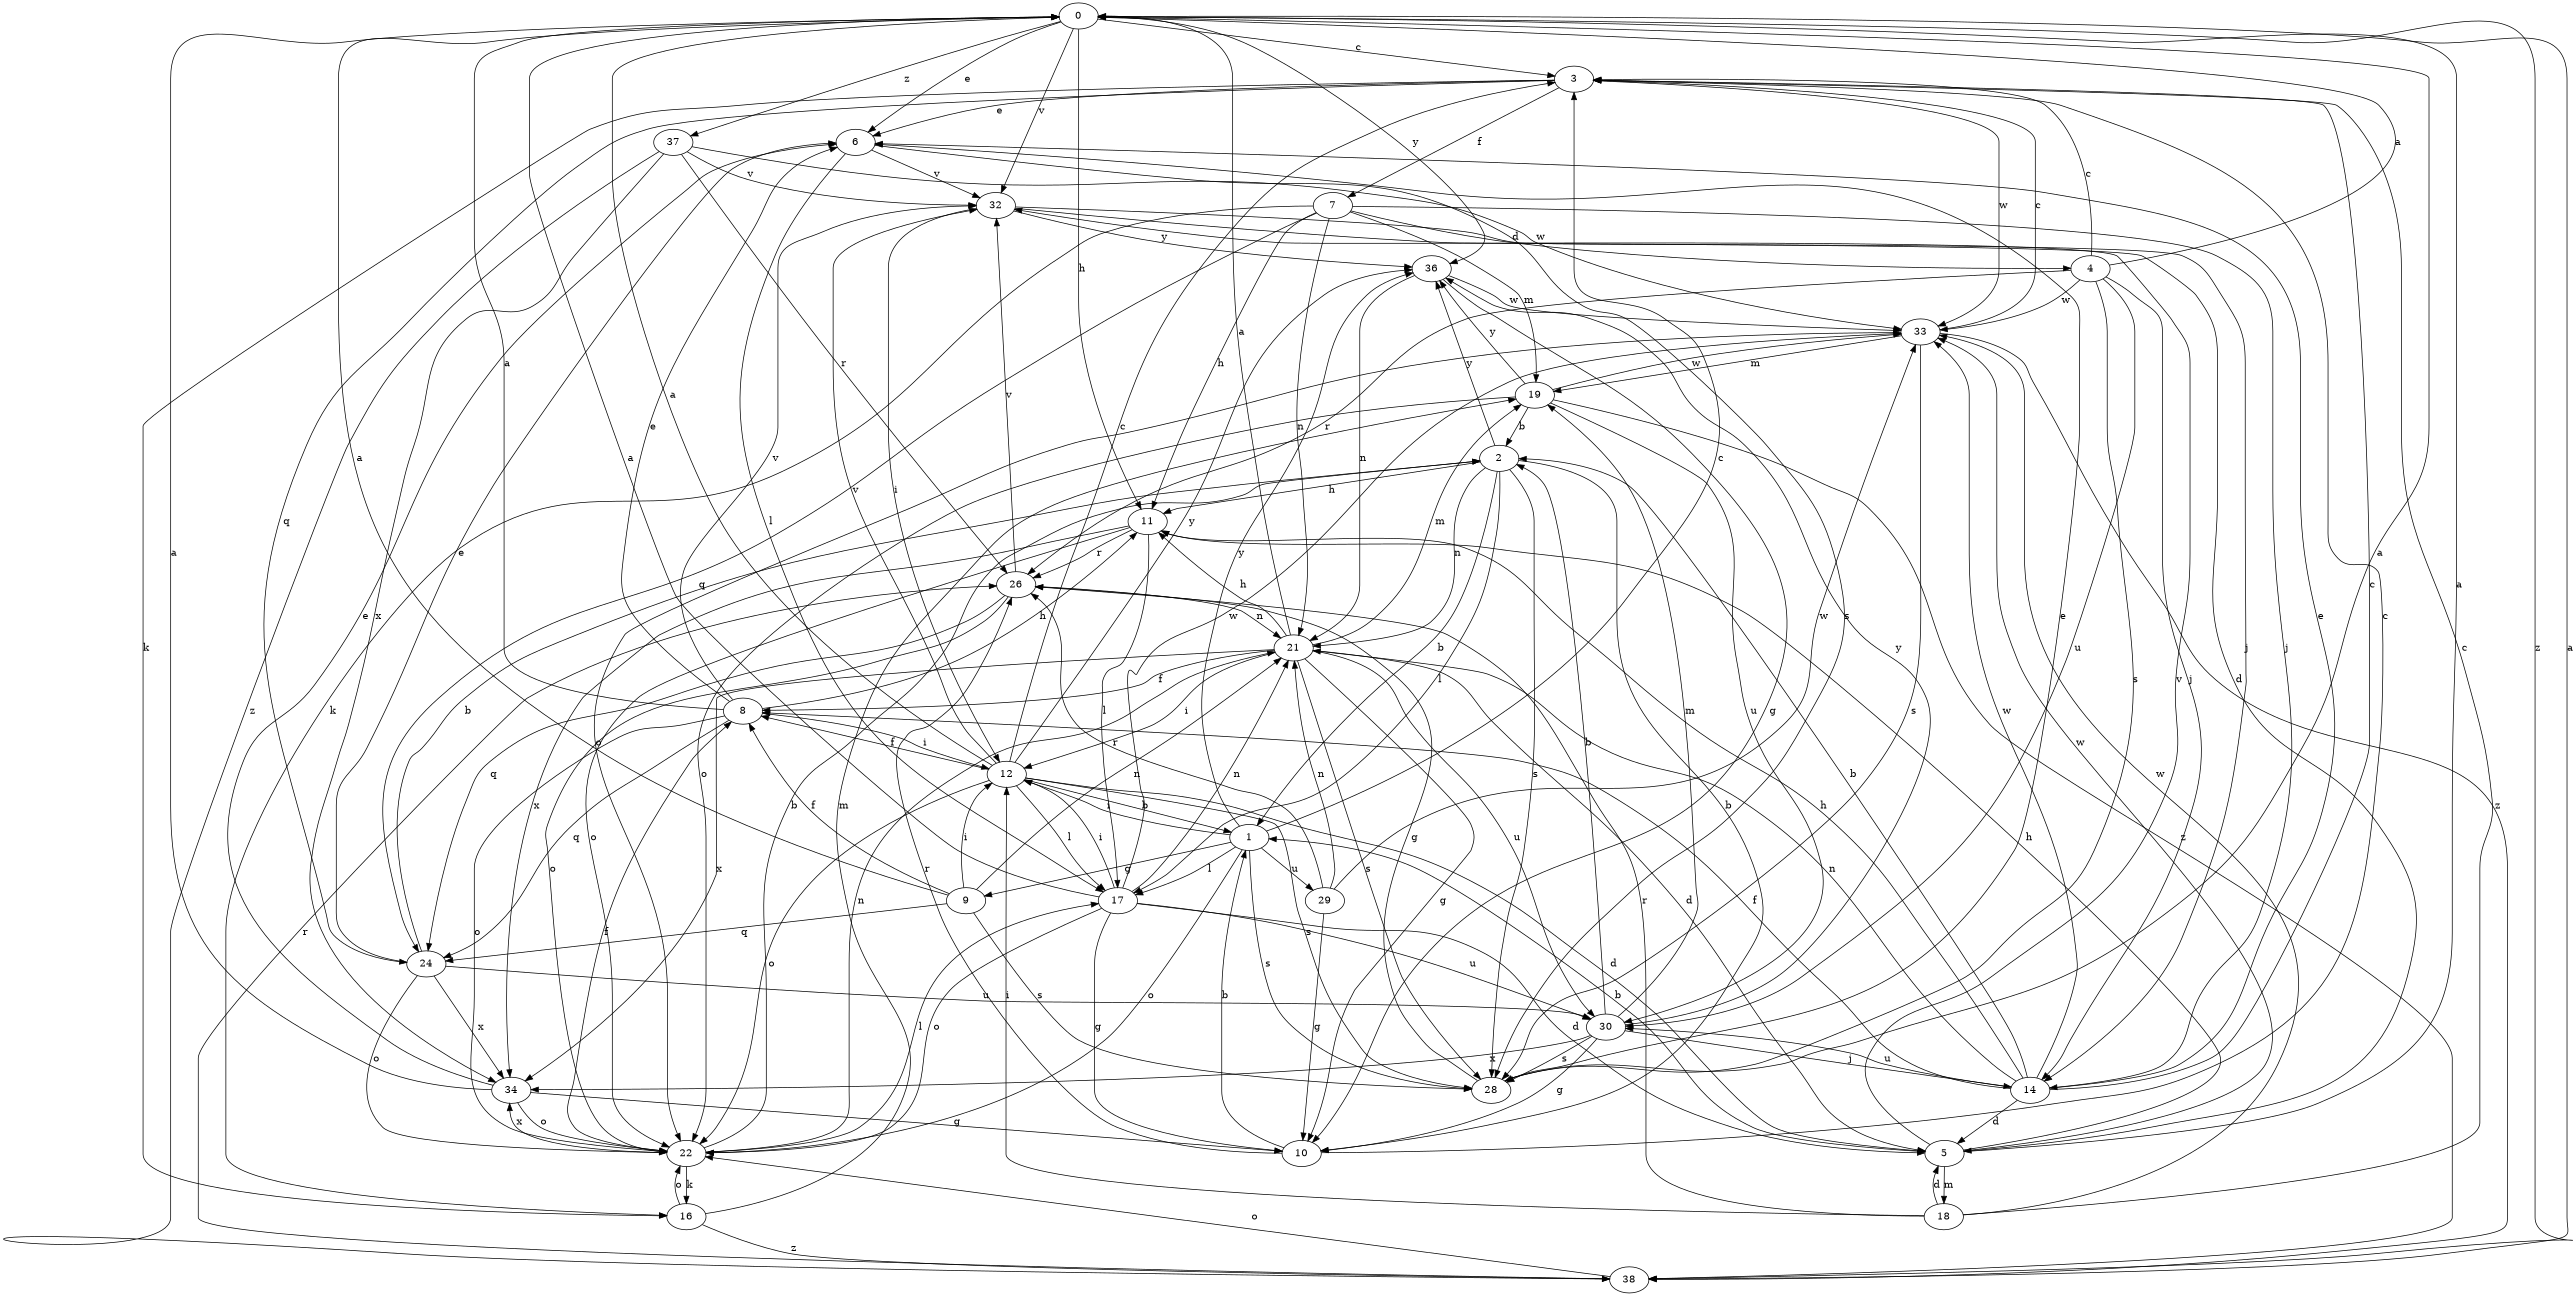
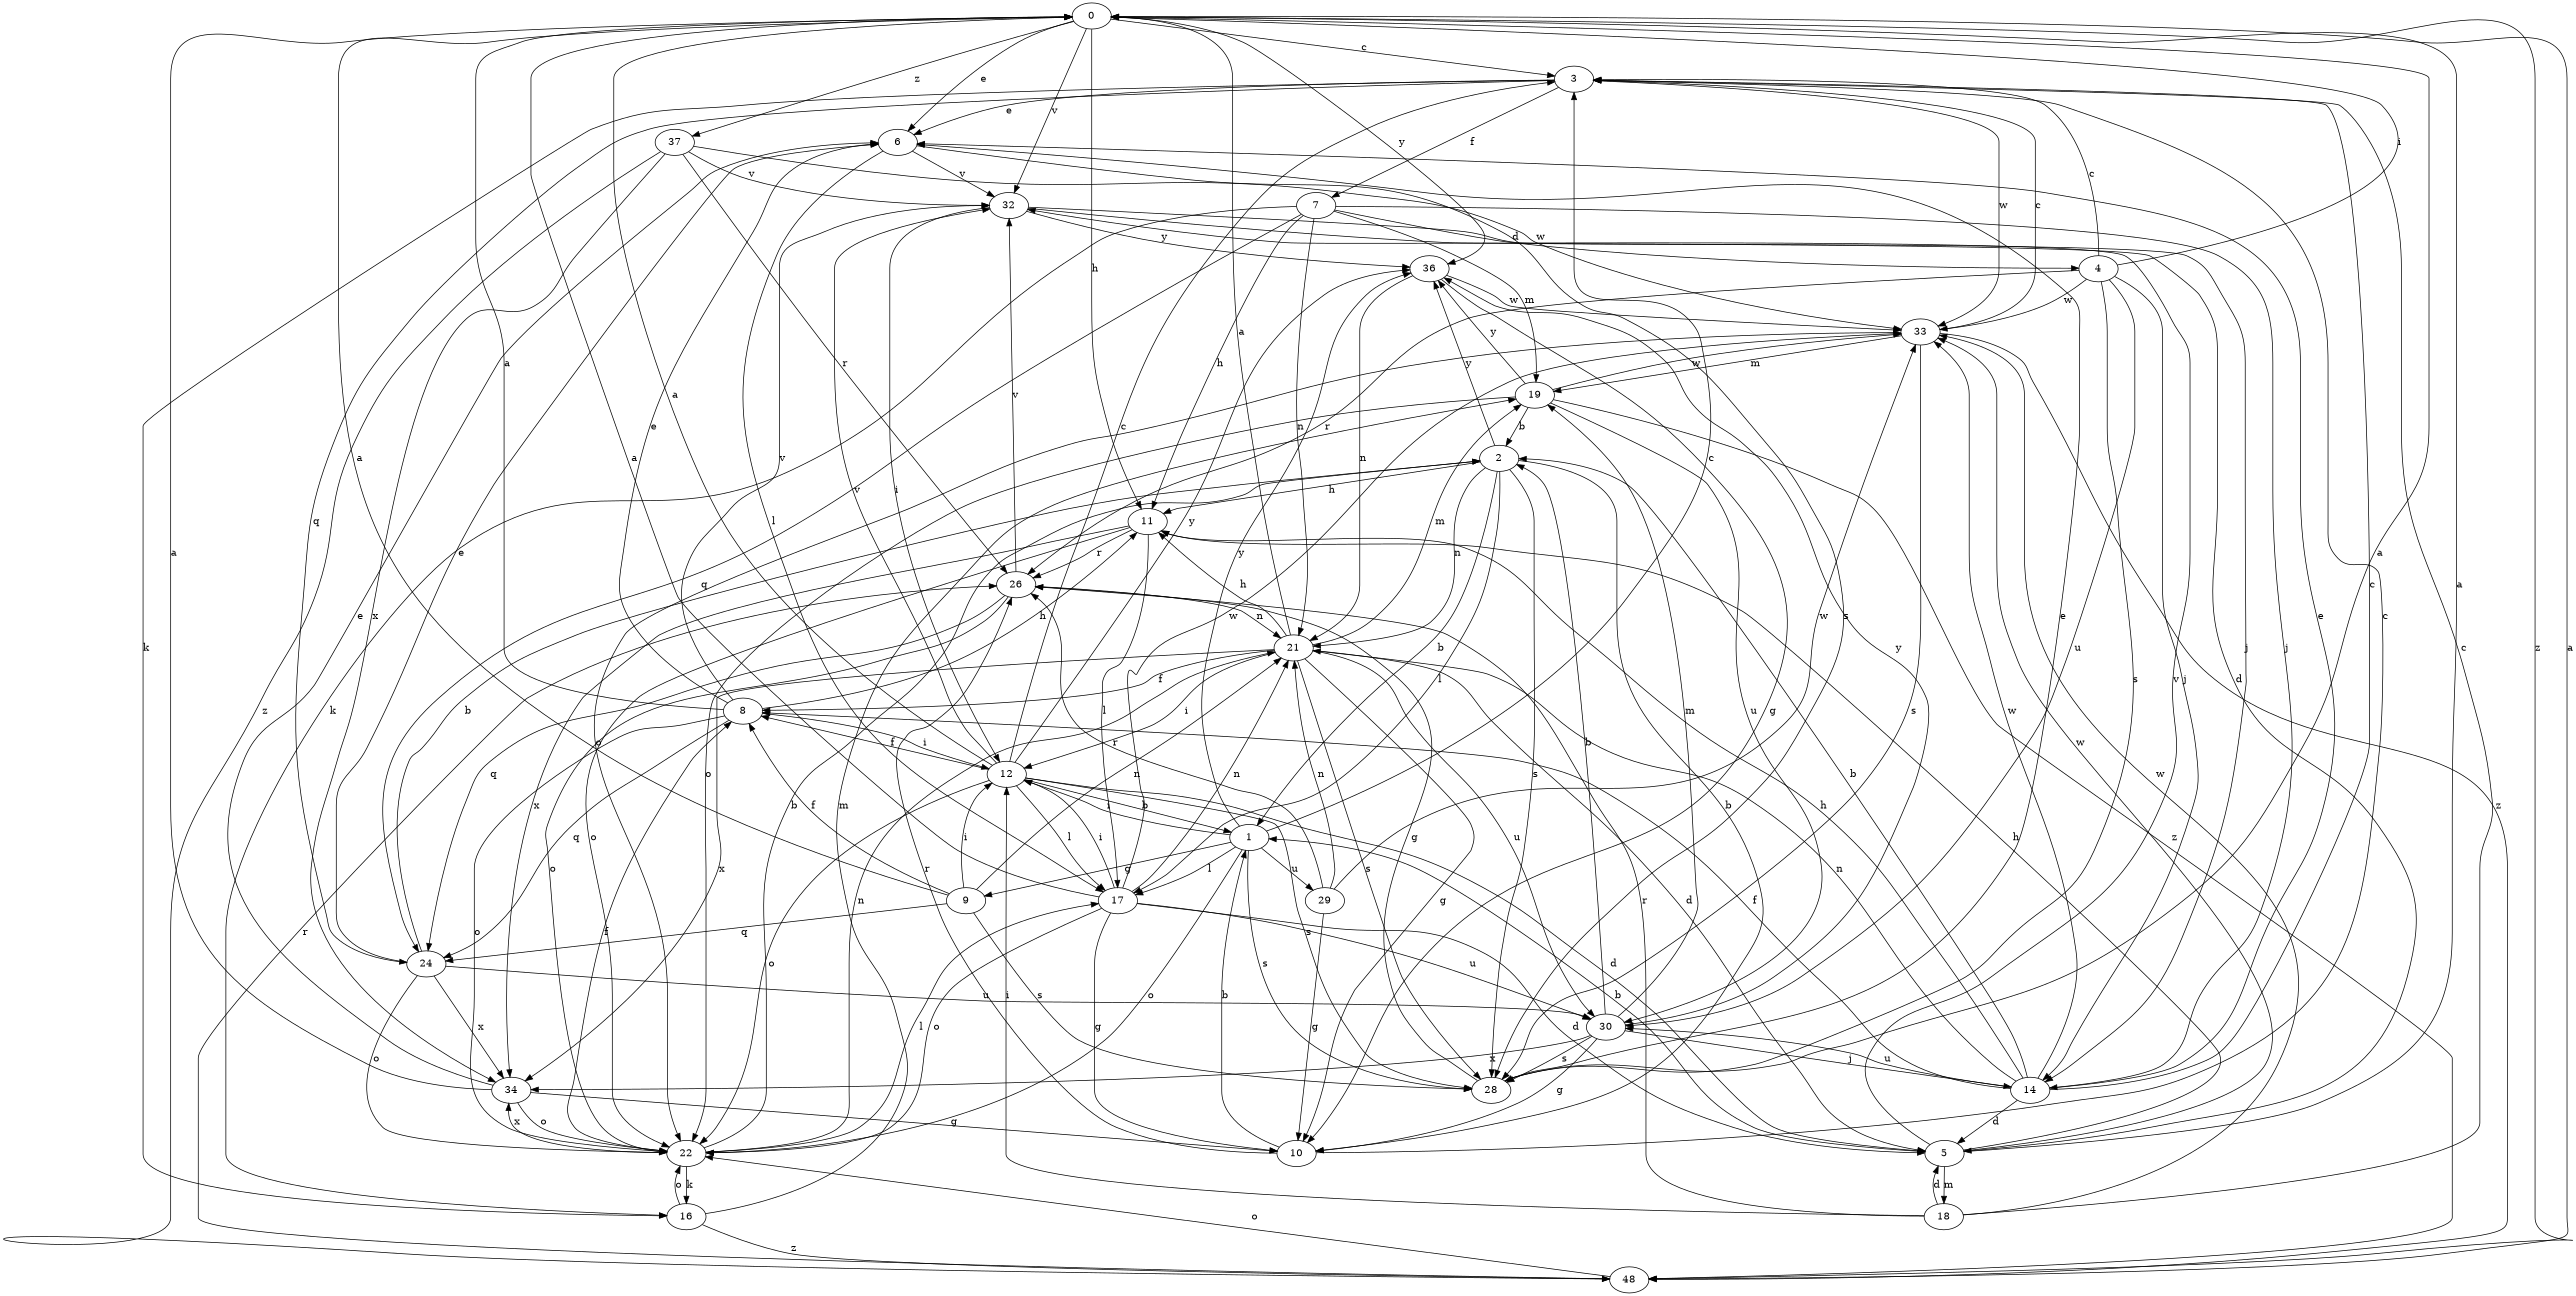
(2398, 142) -> (2400, 142)
(1629, 1280) -> (1629, 1280)
